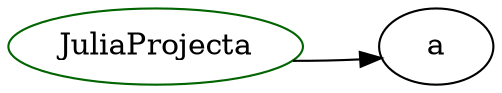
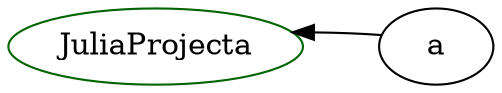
(326, 61) -> (348, 33)
